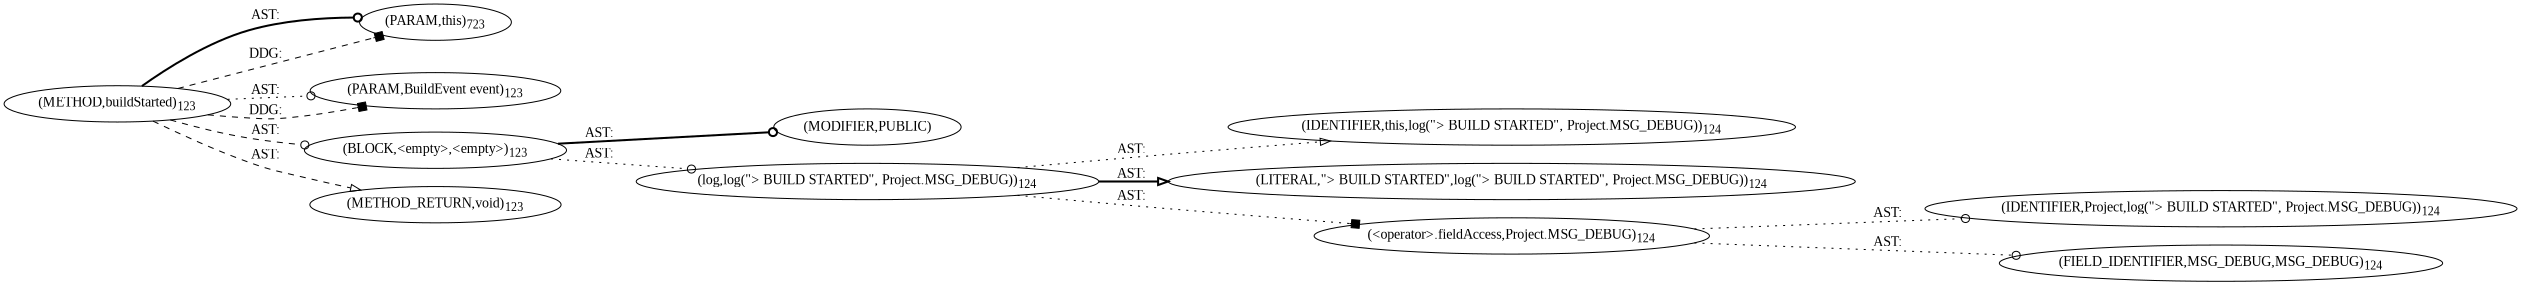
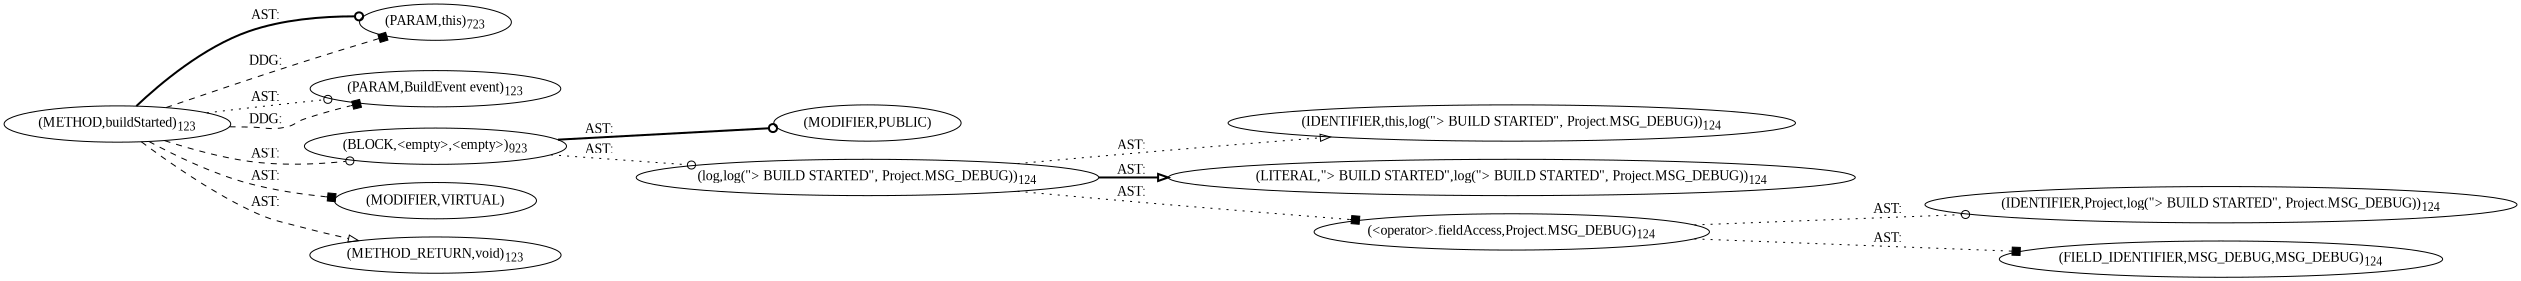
(519, 149) -> (519, 145)
none -> (435, 201)
(1853, 249) -> (1852, 245)
